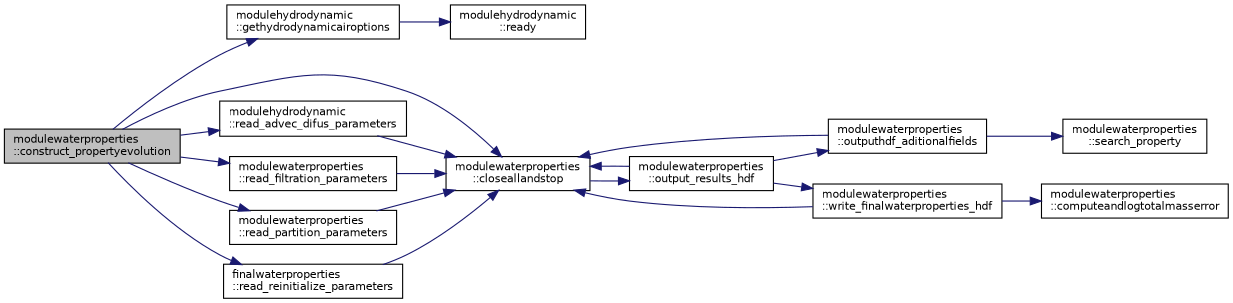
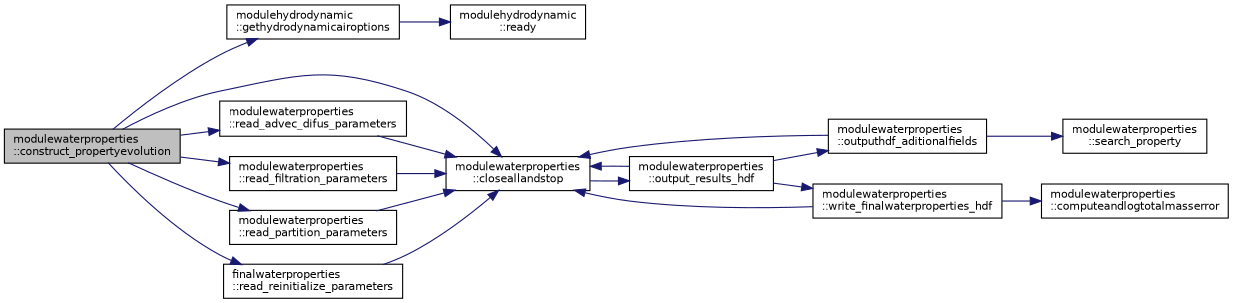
(313, 119) -> (313, 119)
